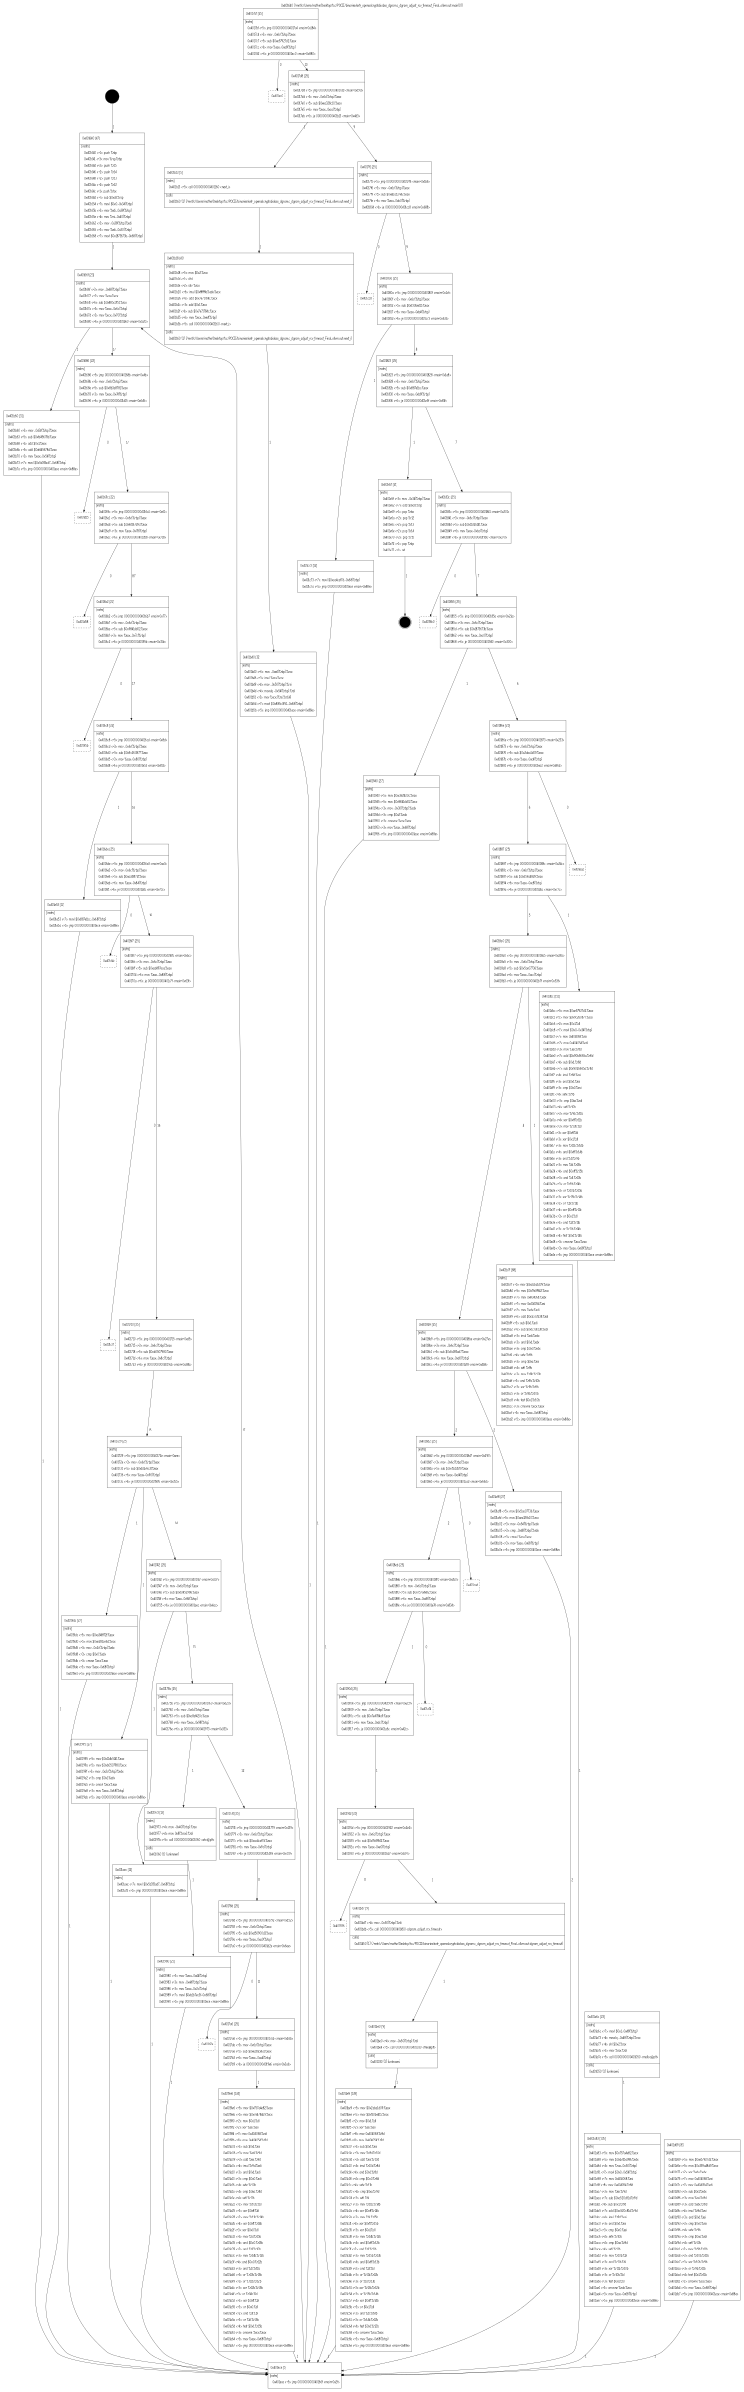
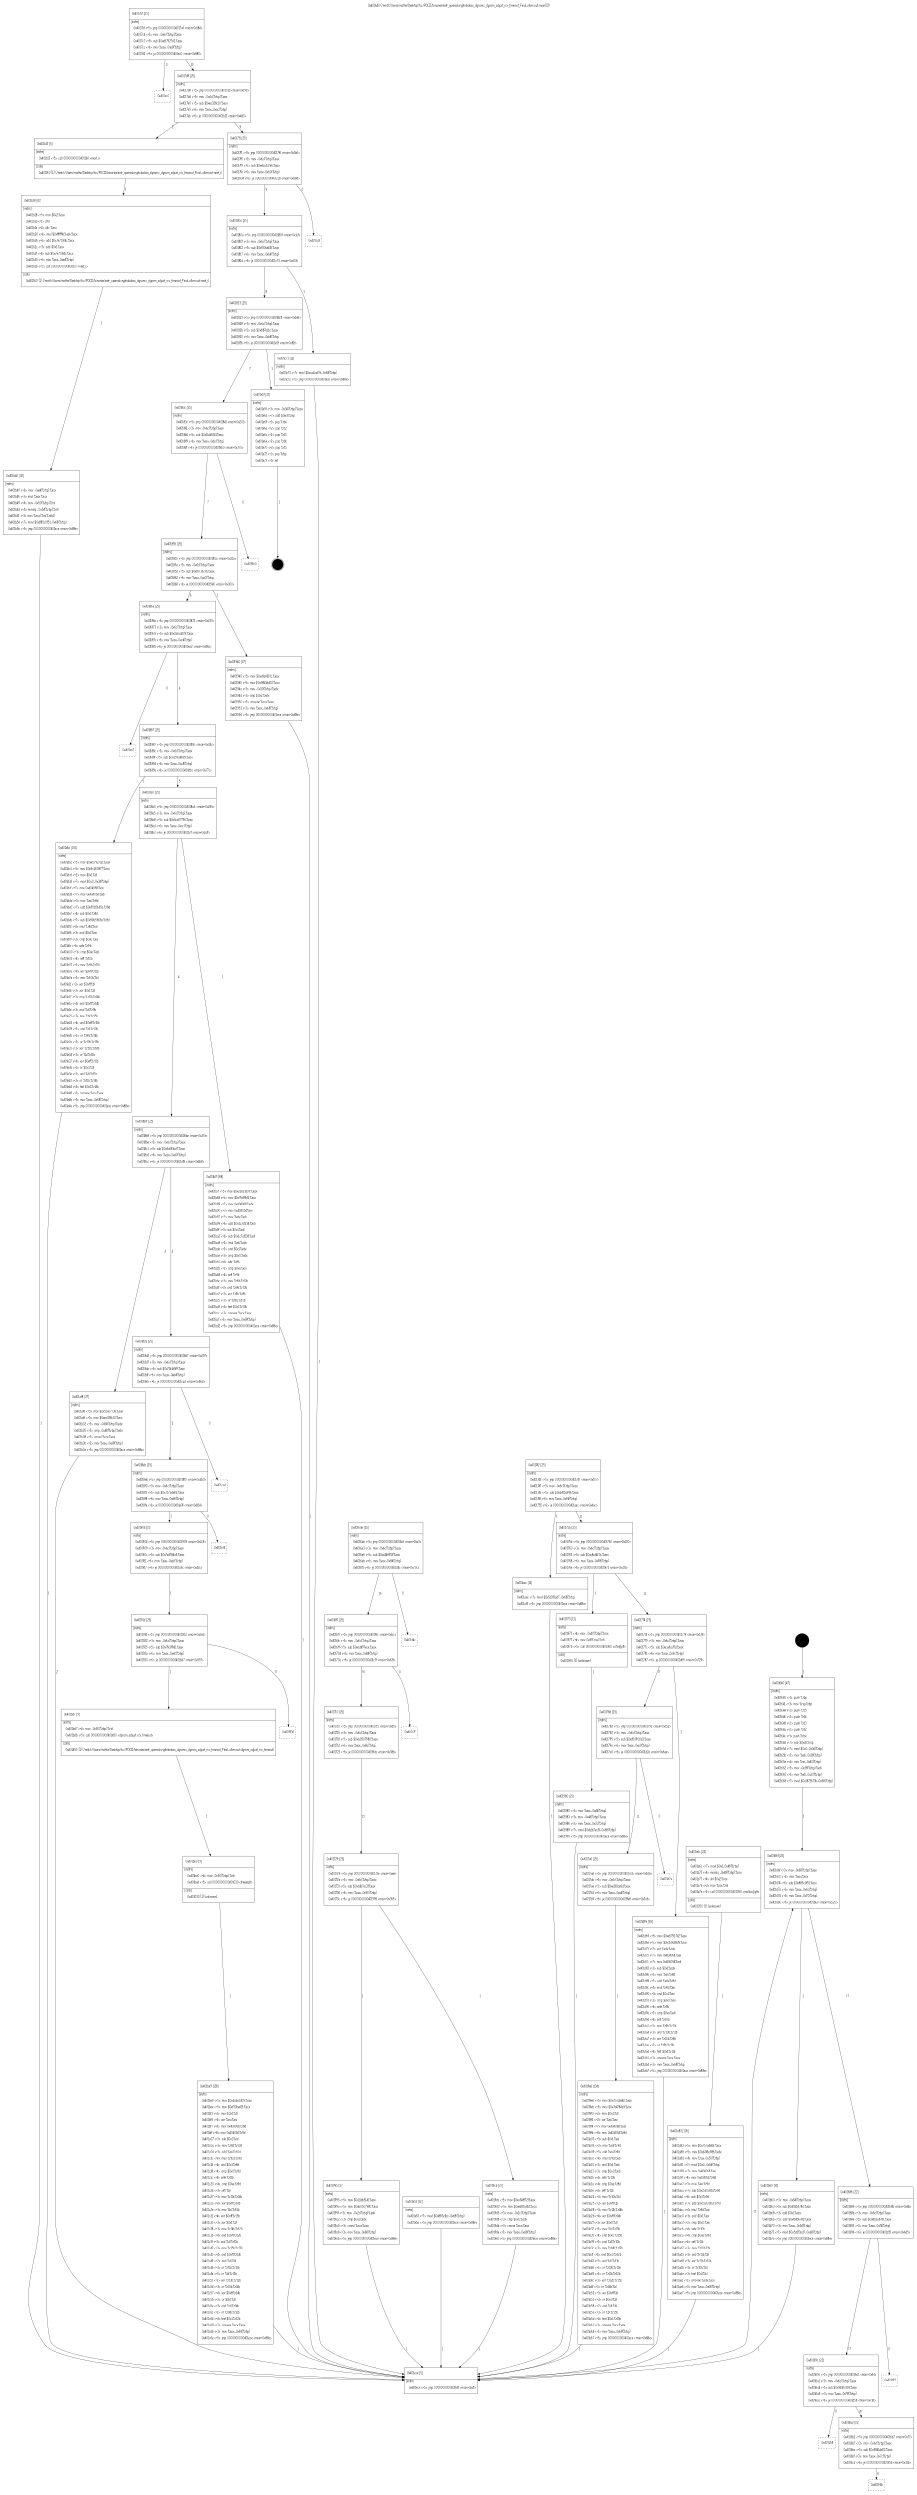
(131, 746) -> none
(164, 1523) -> none
none -> (679, 1790)
none -> (302, 1891)
